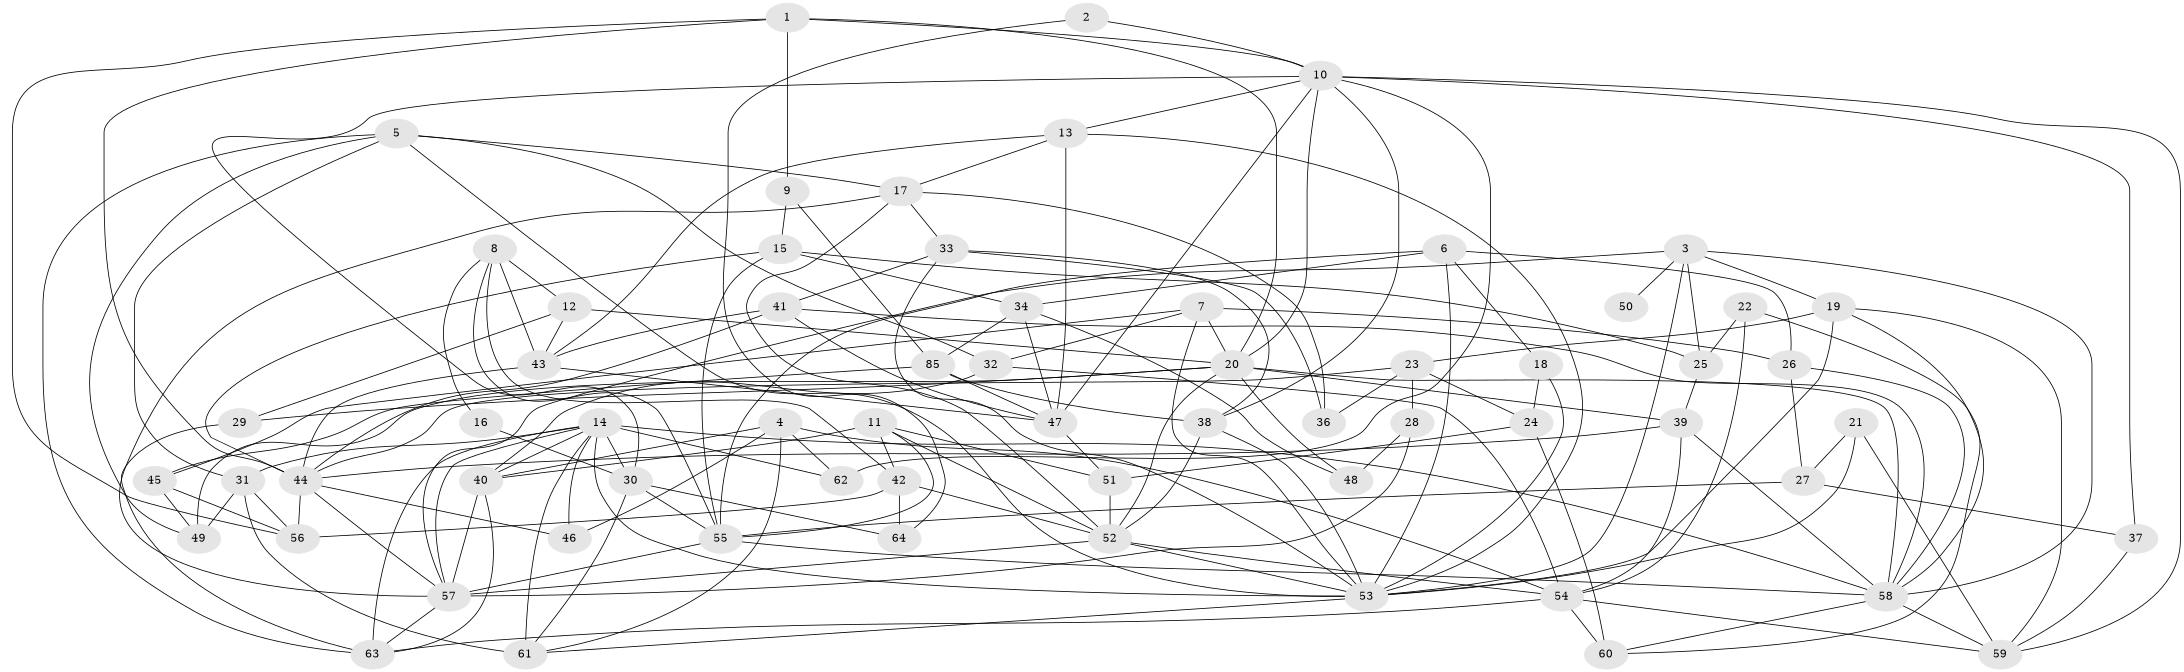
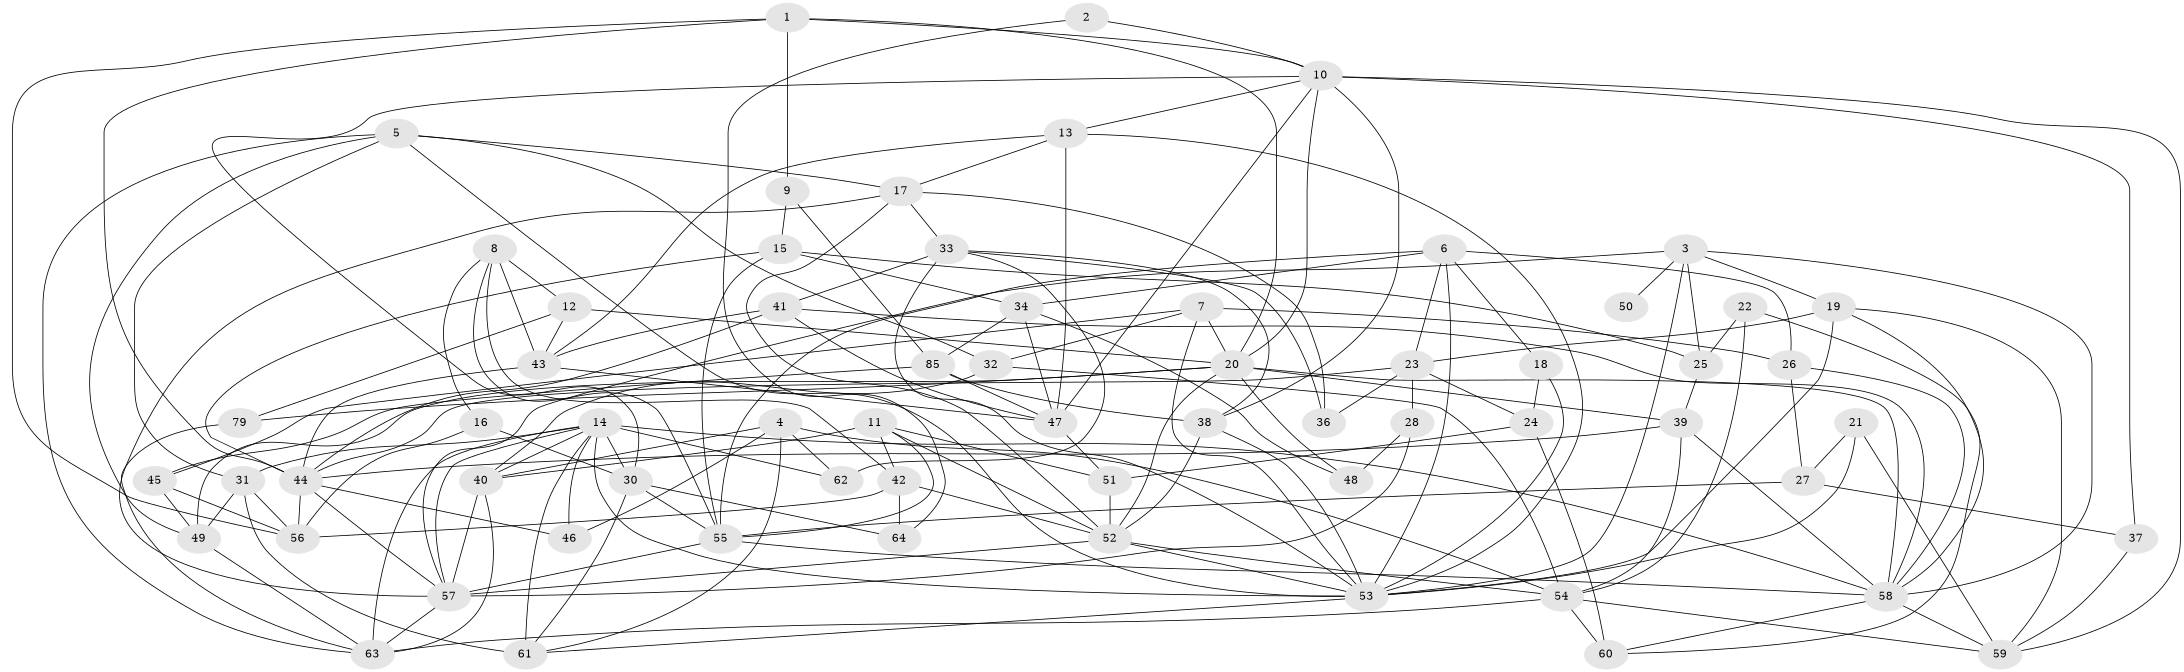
none -> (1429, 307)
(240, 423) -> (240, 423)
(1358, 435) -> (1092, 426)
none -> (374, 461)
none -> (286, 597)
